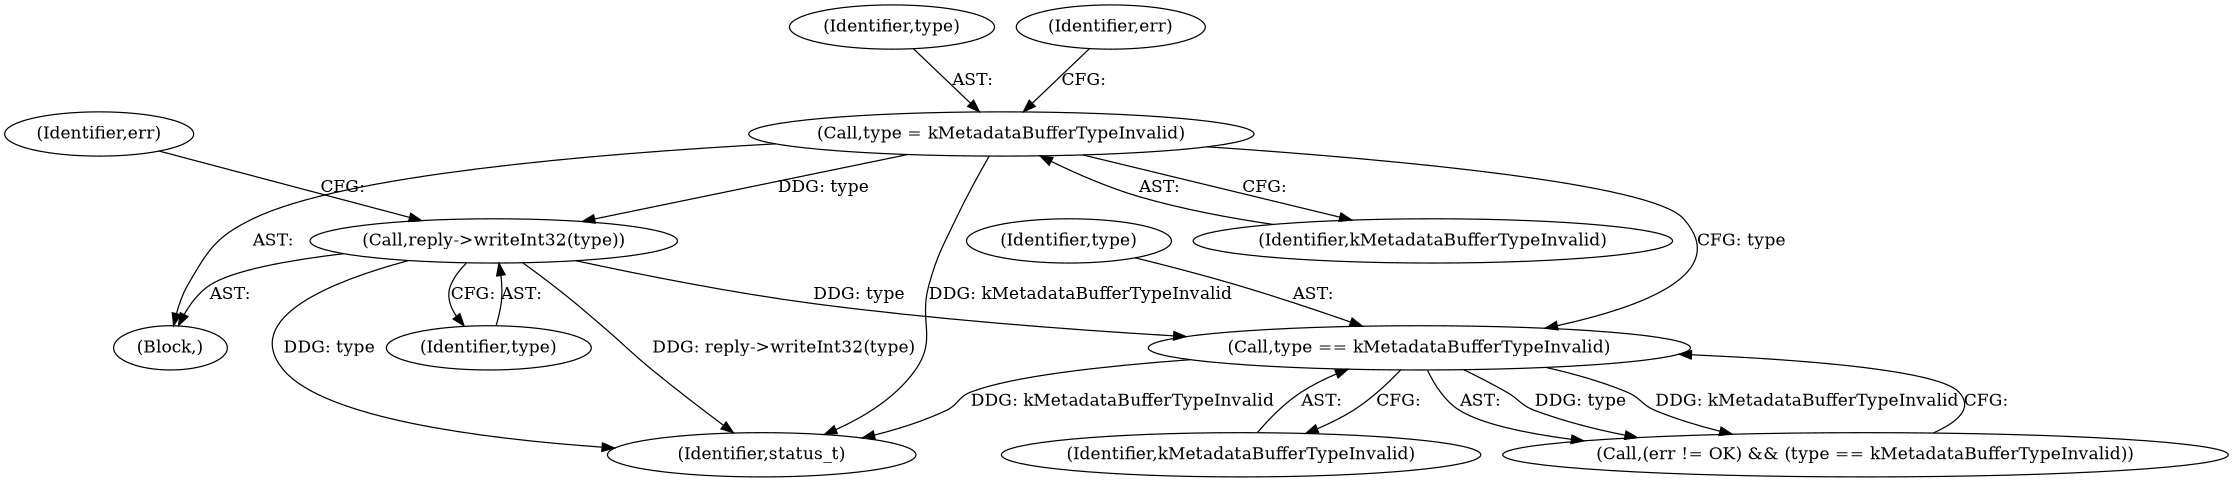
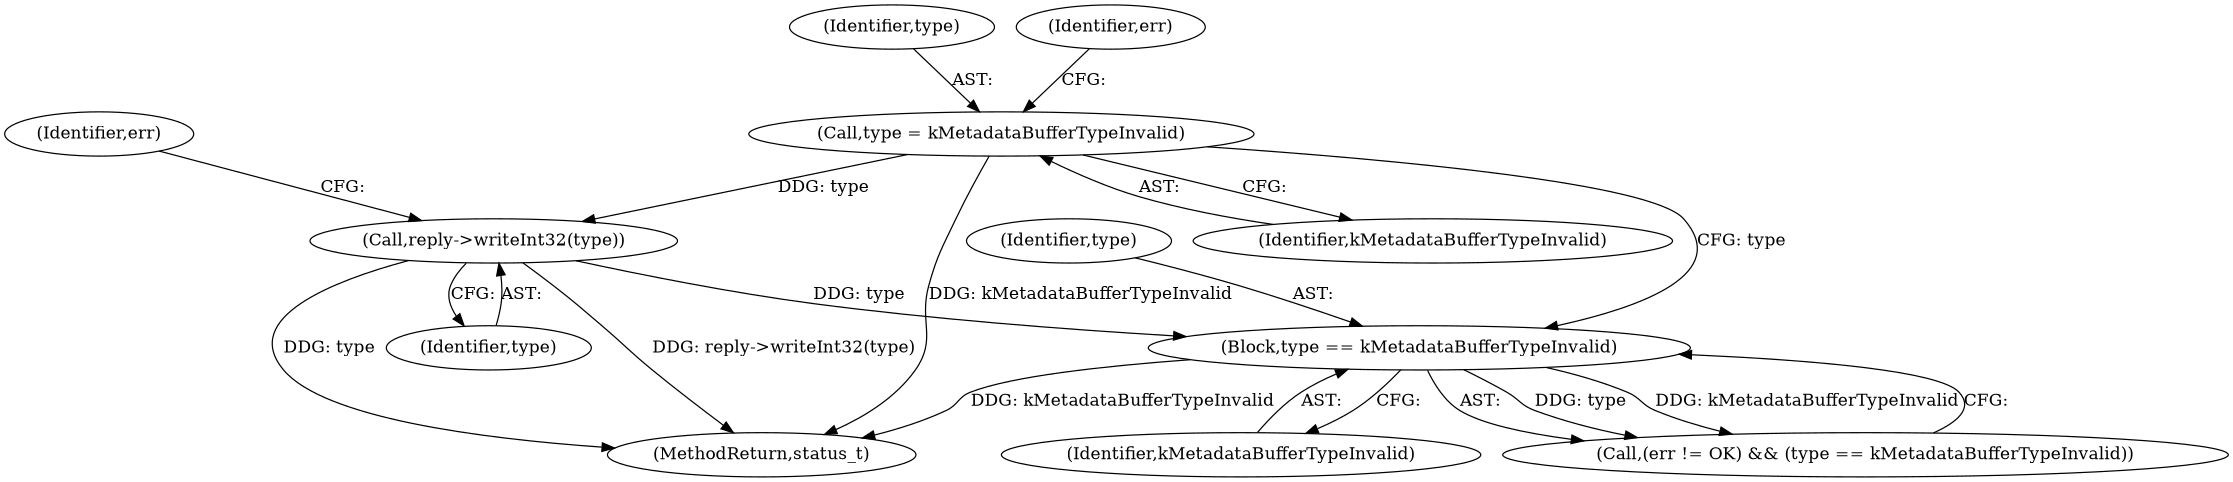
(170, 348) -> none
(1419, 348) -> (1419, 348)
(762, 455) -> (762, 455)
